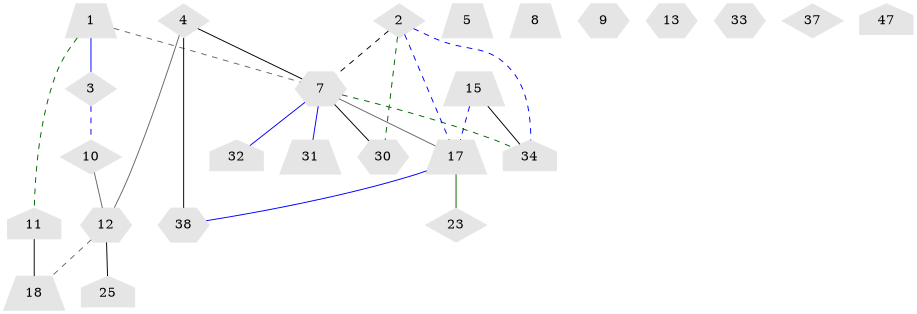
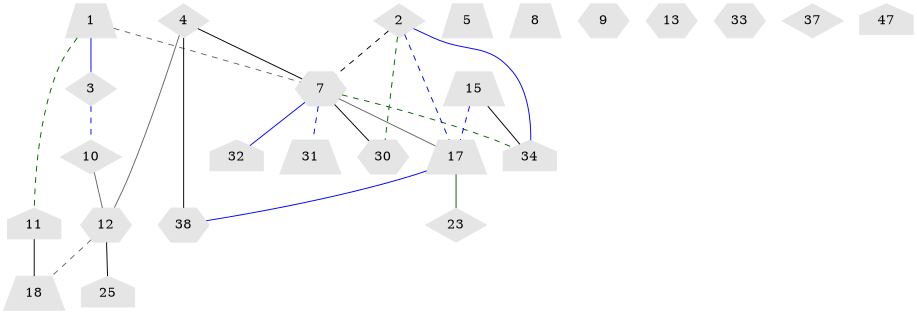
(499, 59) -> (499, 59)
(316, 123) -> (316, 123)
